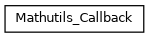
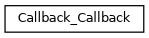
(74, 19) -> (74, 19)
